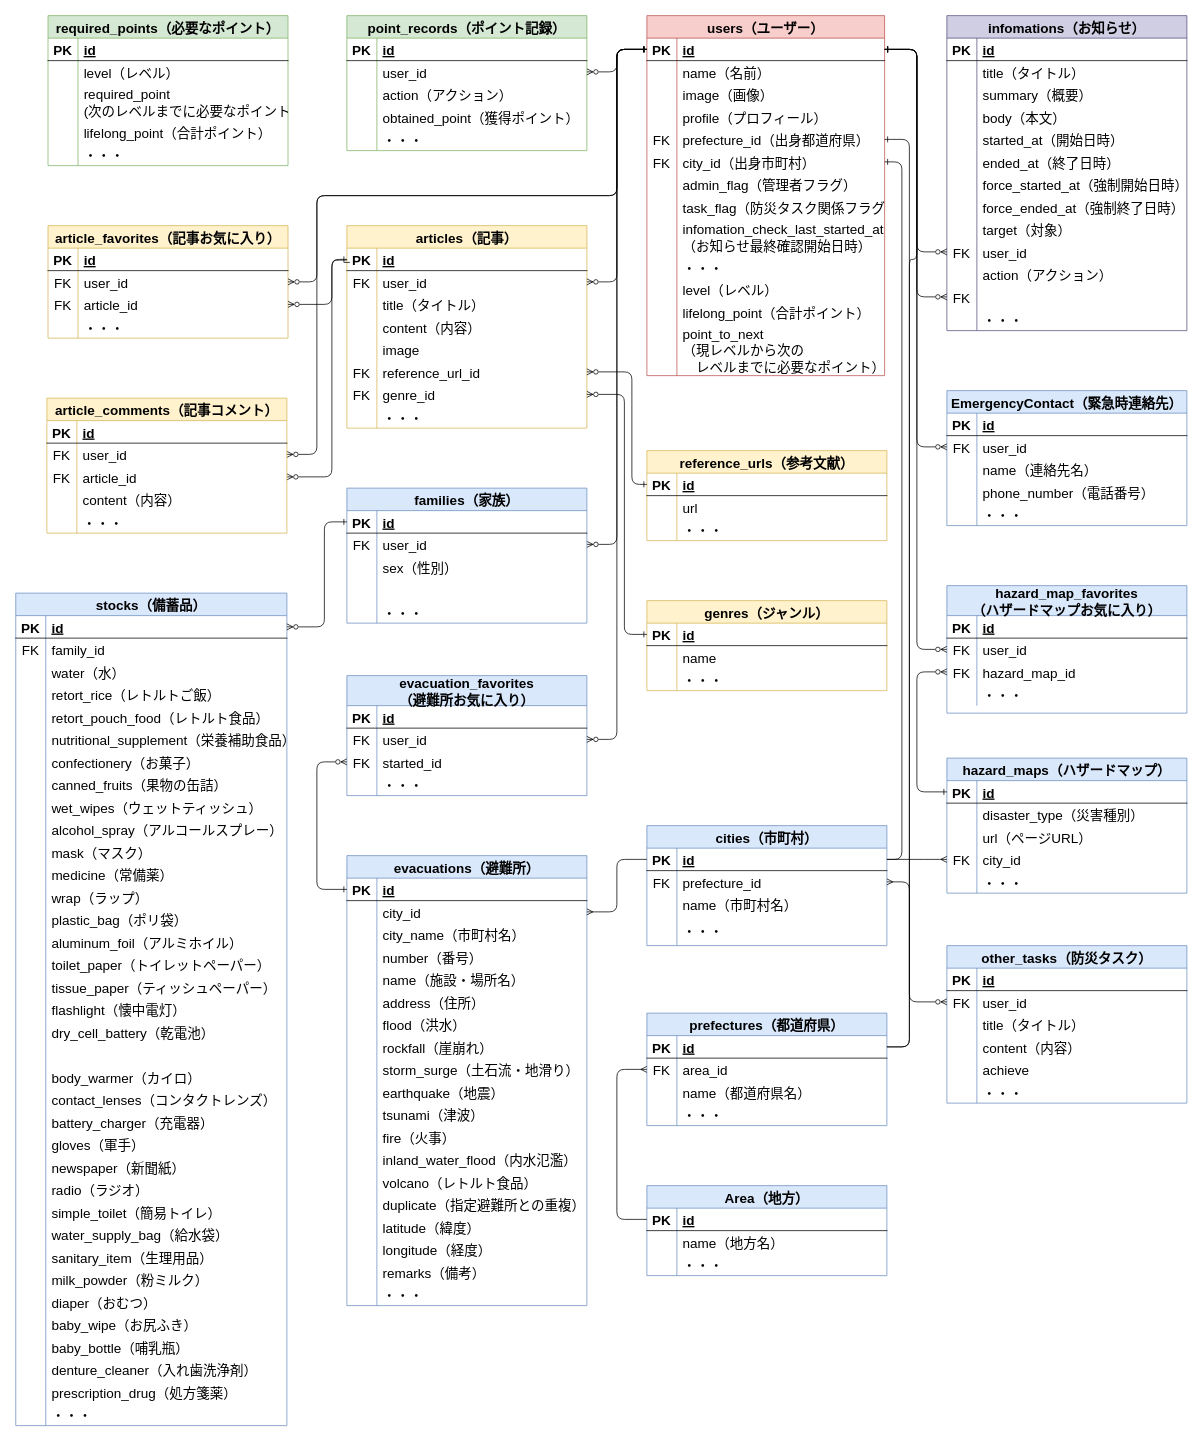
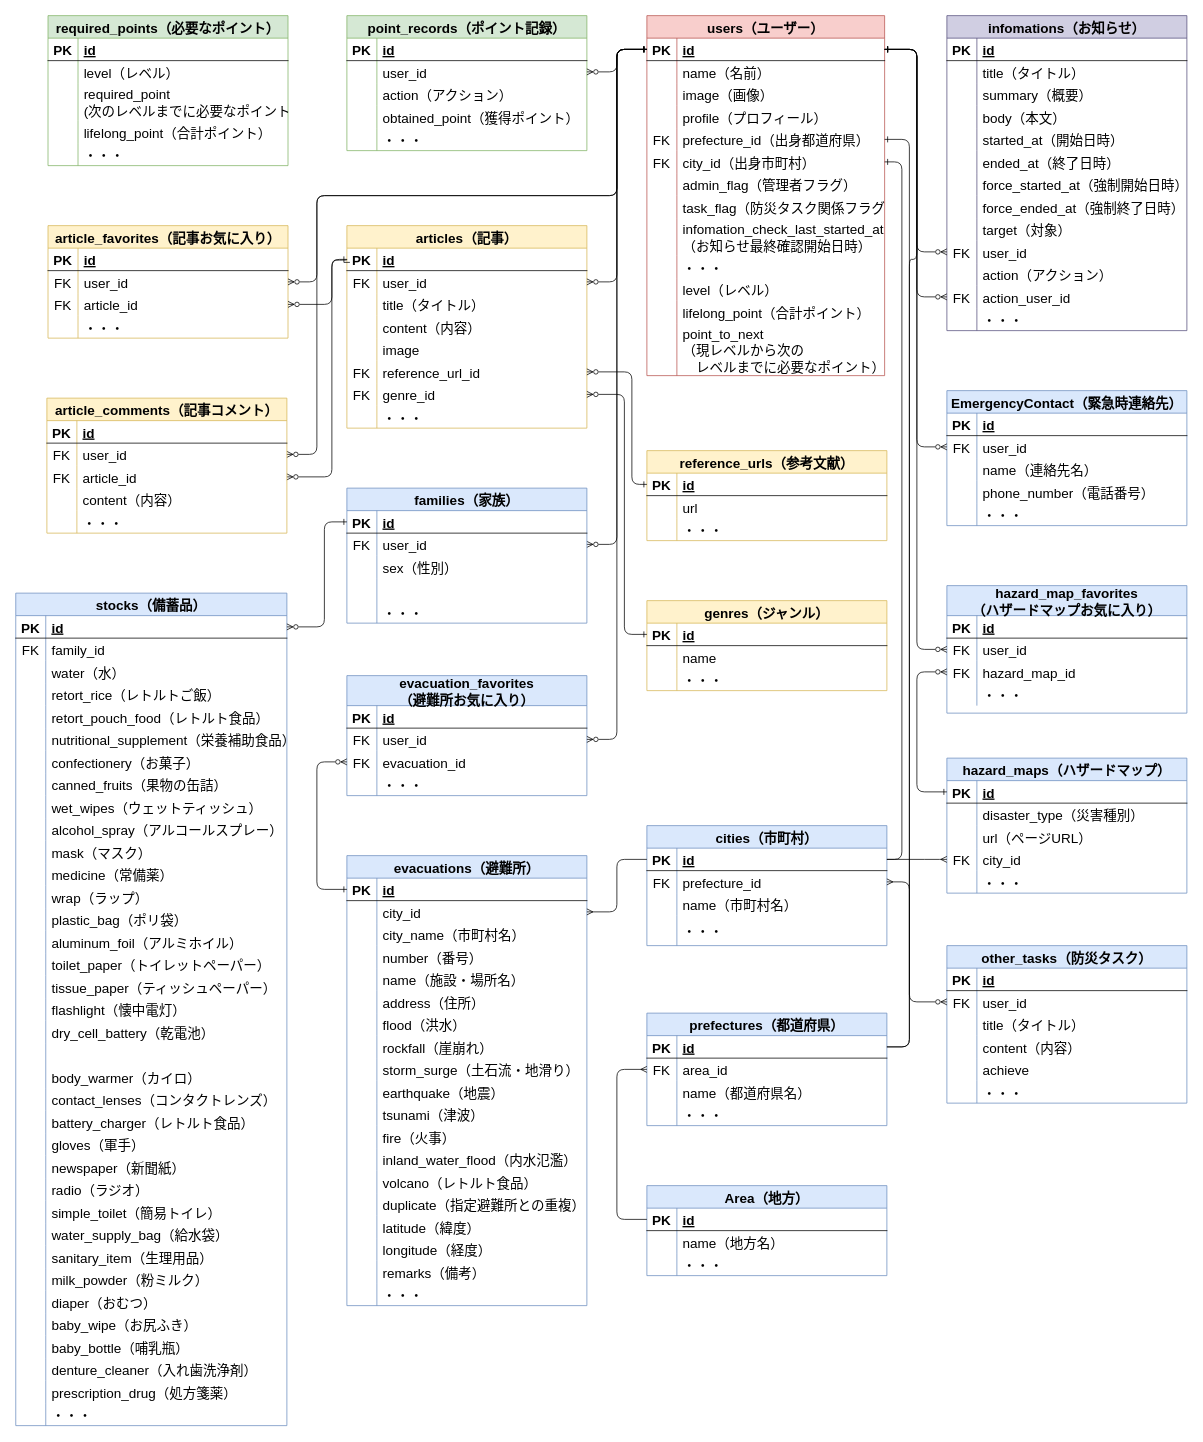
none -> (1082, 297)
(419, 763) -> (428, 763)
(142, 1123) -> (162, 1123)
